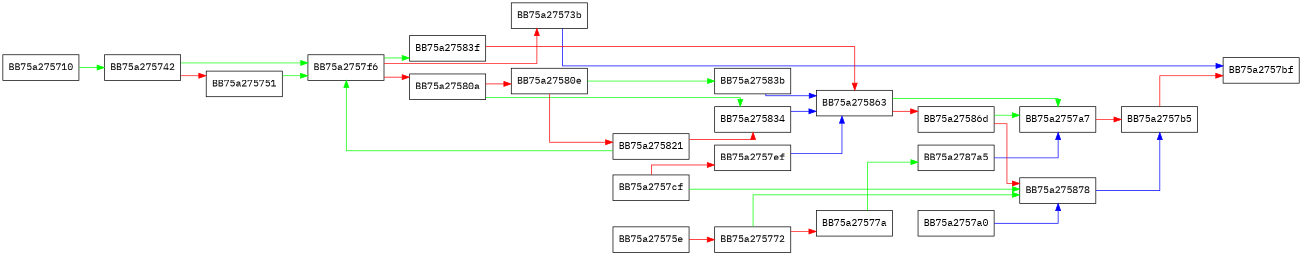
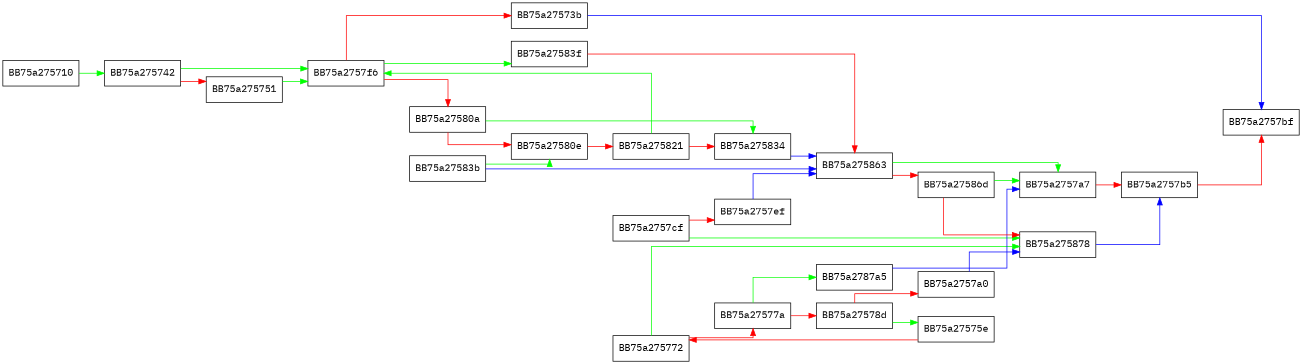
(648, 81) -> (518, 164)
none -> (854, 316)
